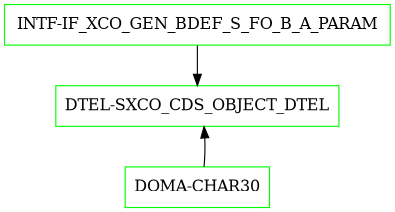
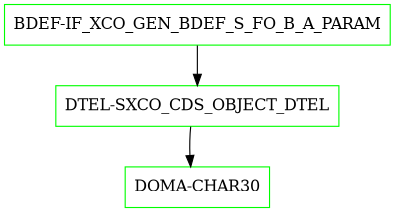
(197, 25) -> (197, 25)
(205, 152) -> (190, 141)
